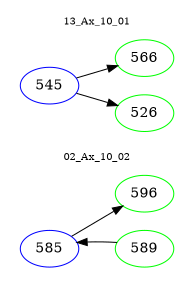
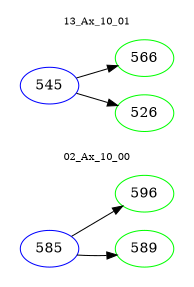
(97, 158) -> (97, 158)
(102, 242) -> (92, 256)
